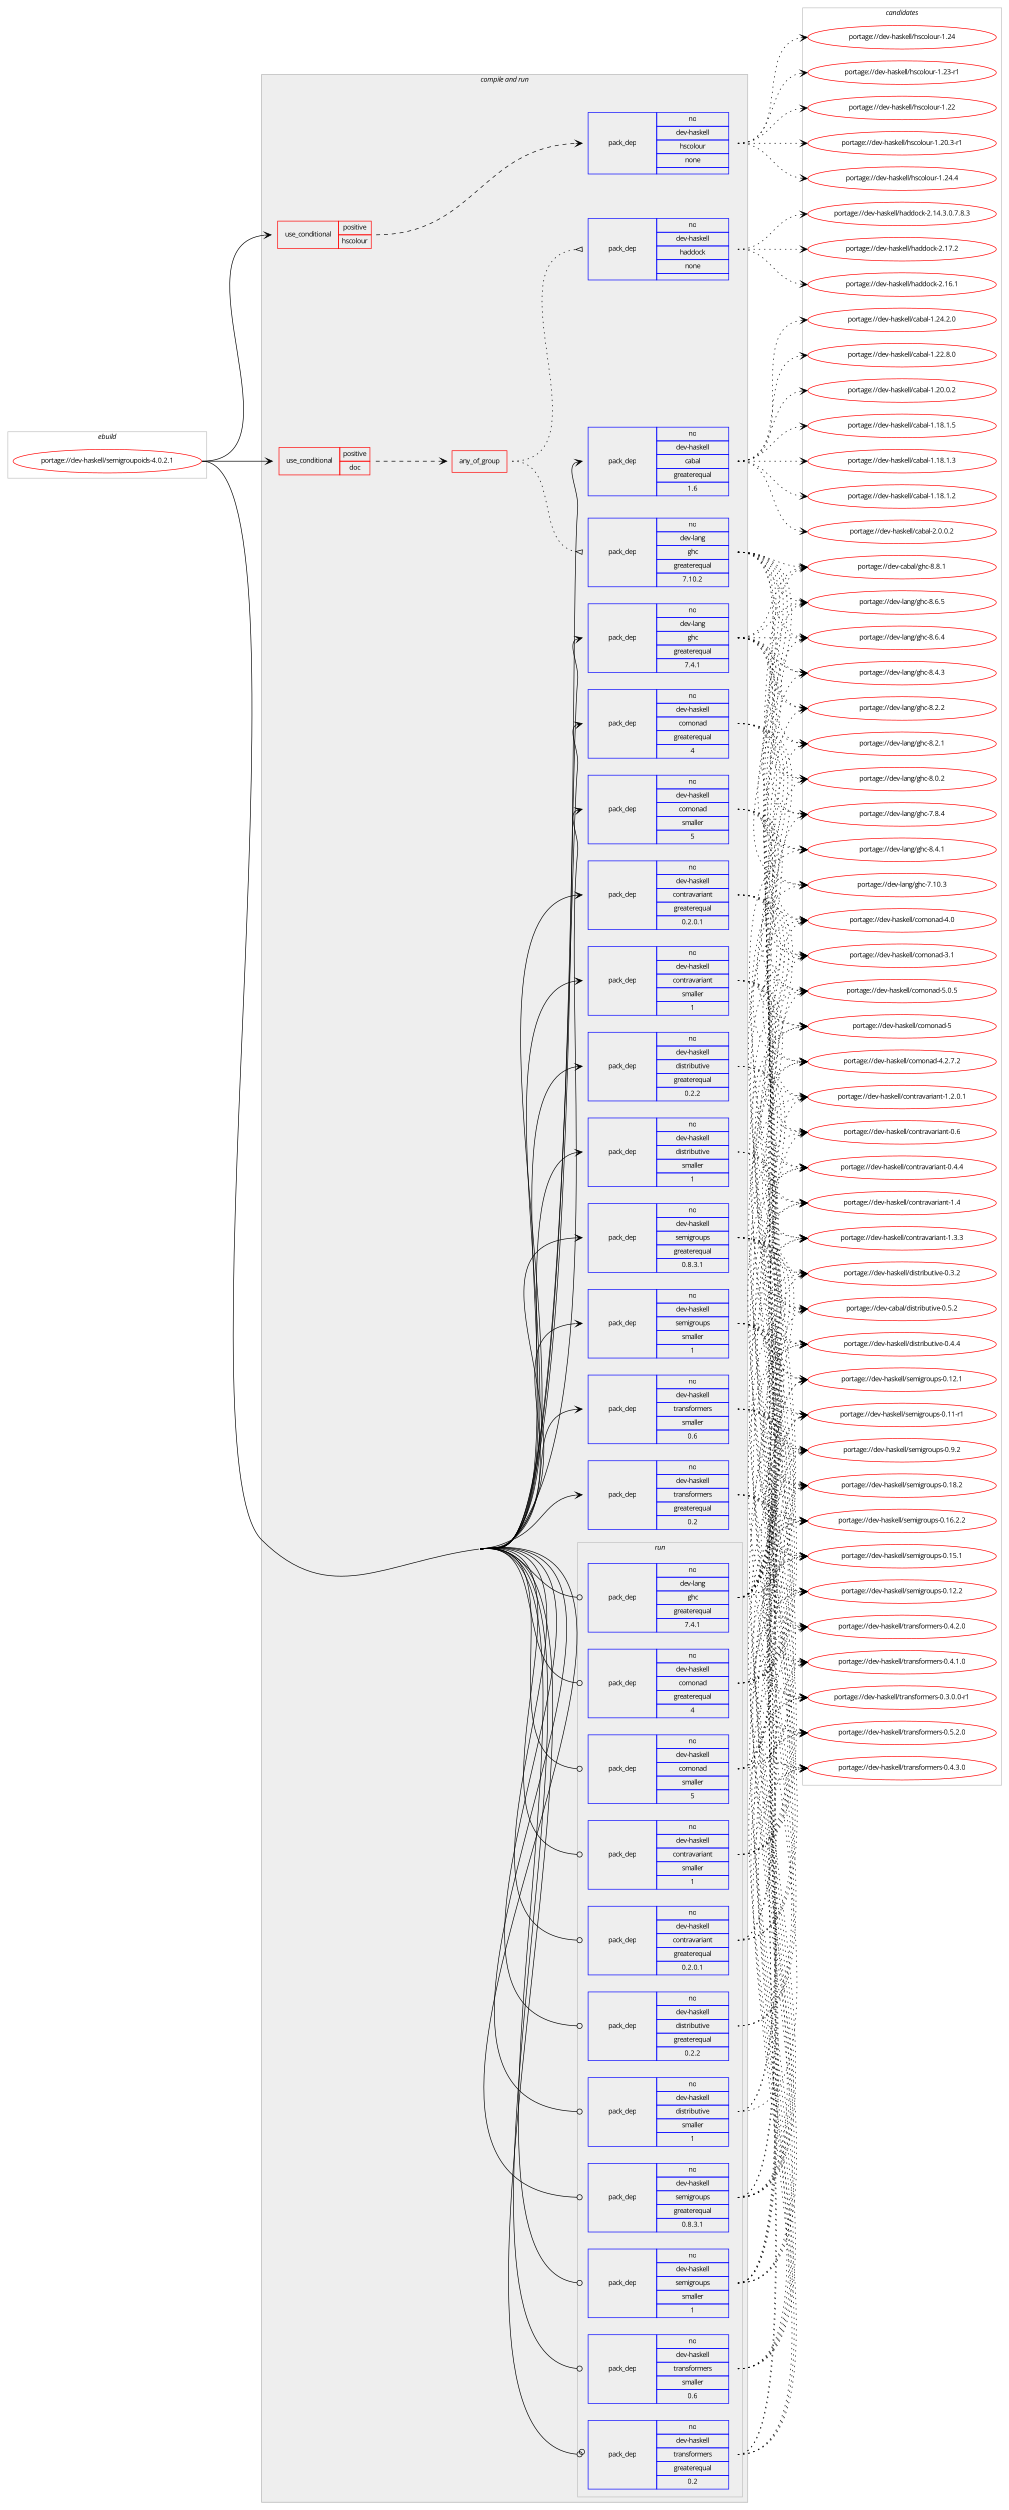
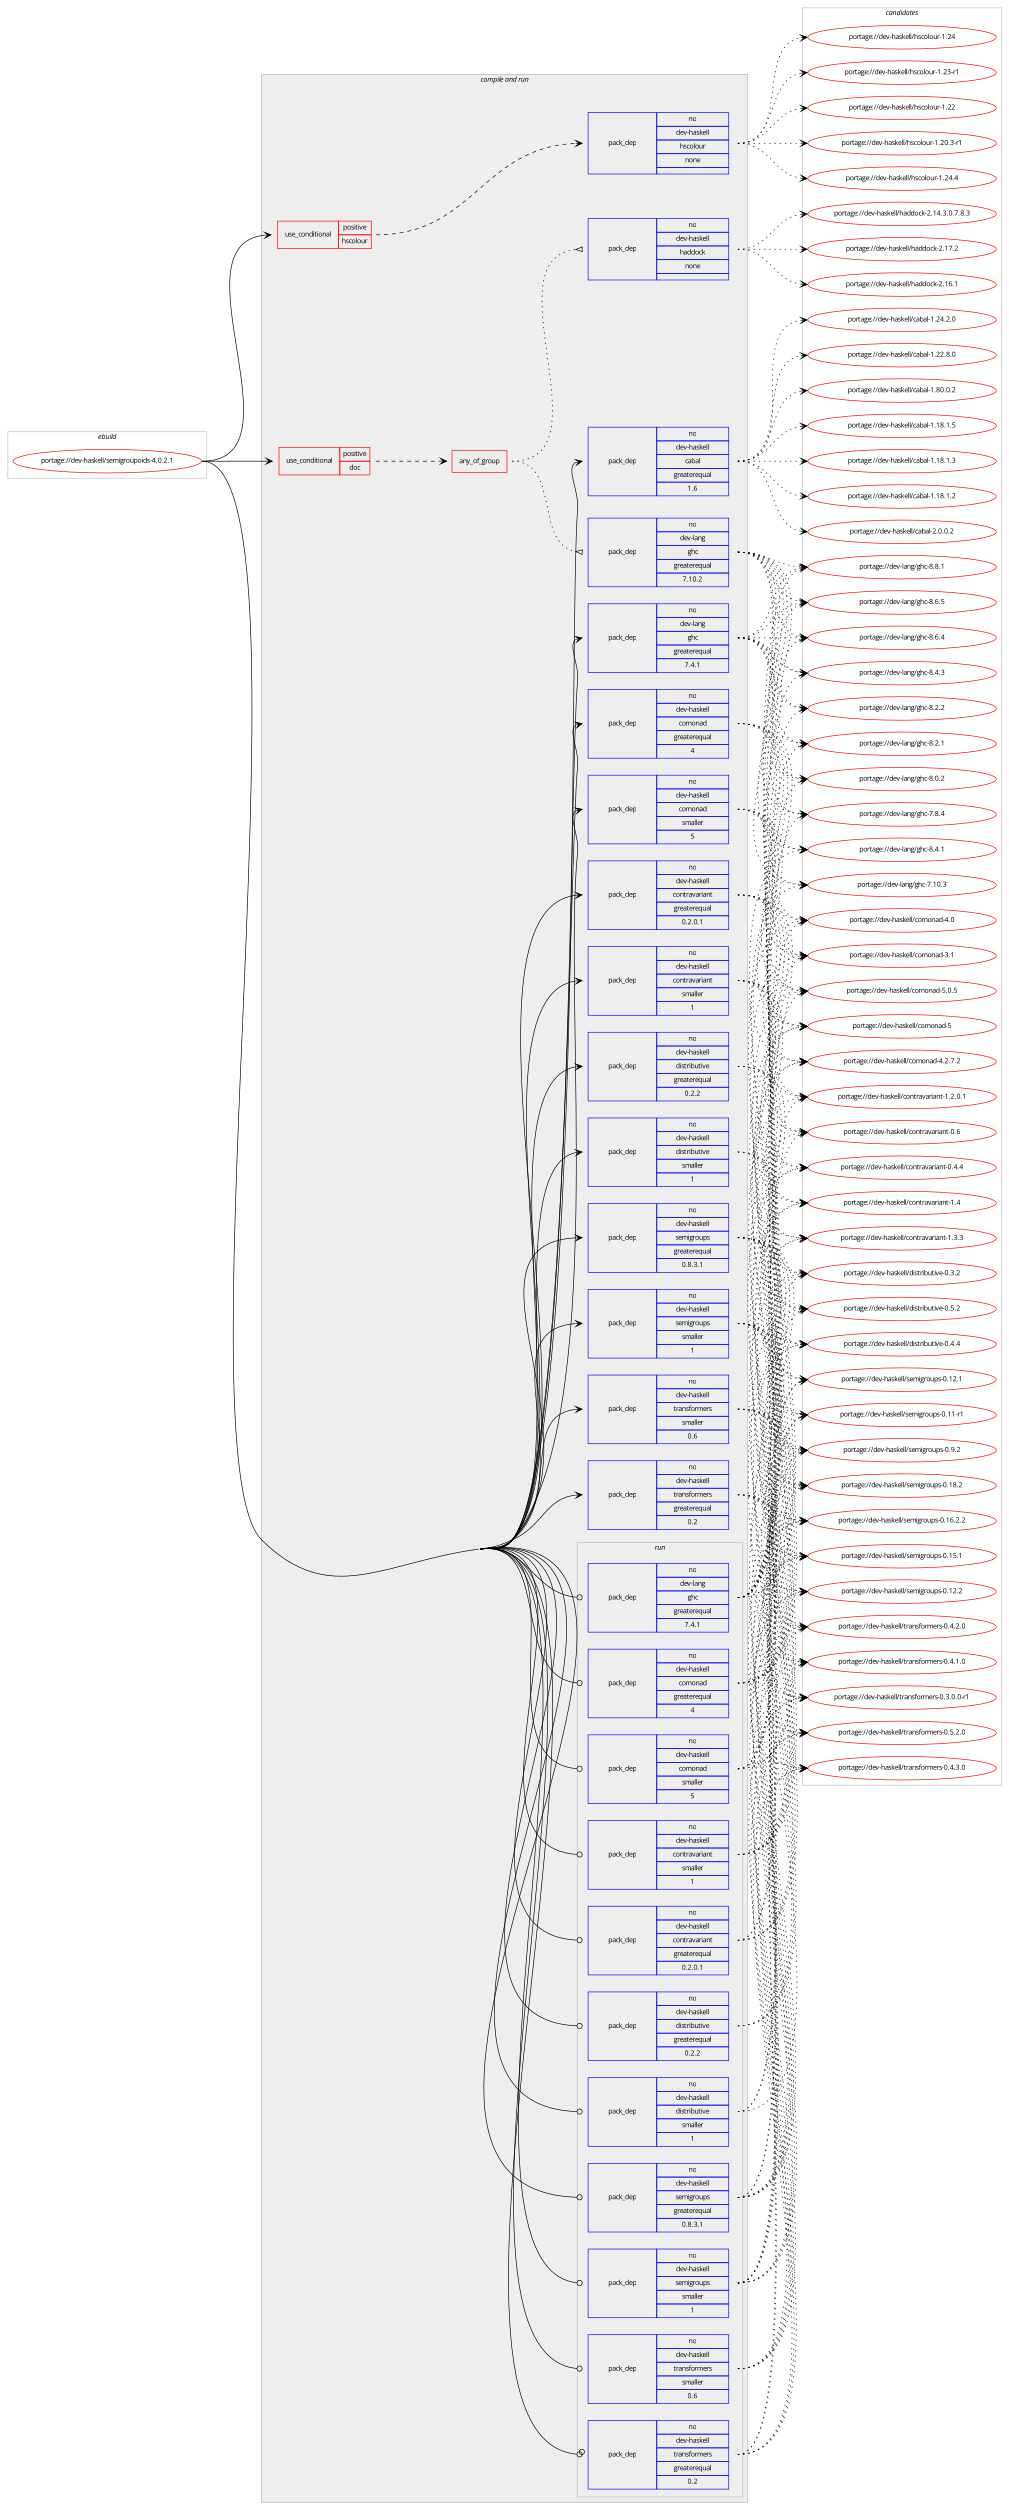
(902, 391) -> (902, 391)
(902, 567) -> (902, 567)
(902, 1309) -> (902, 1309)
